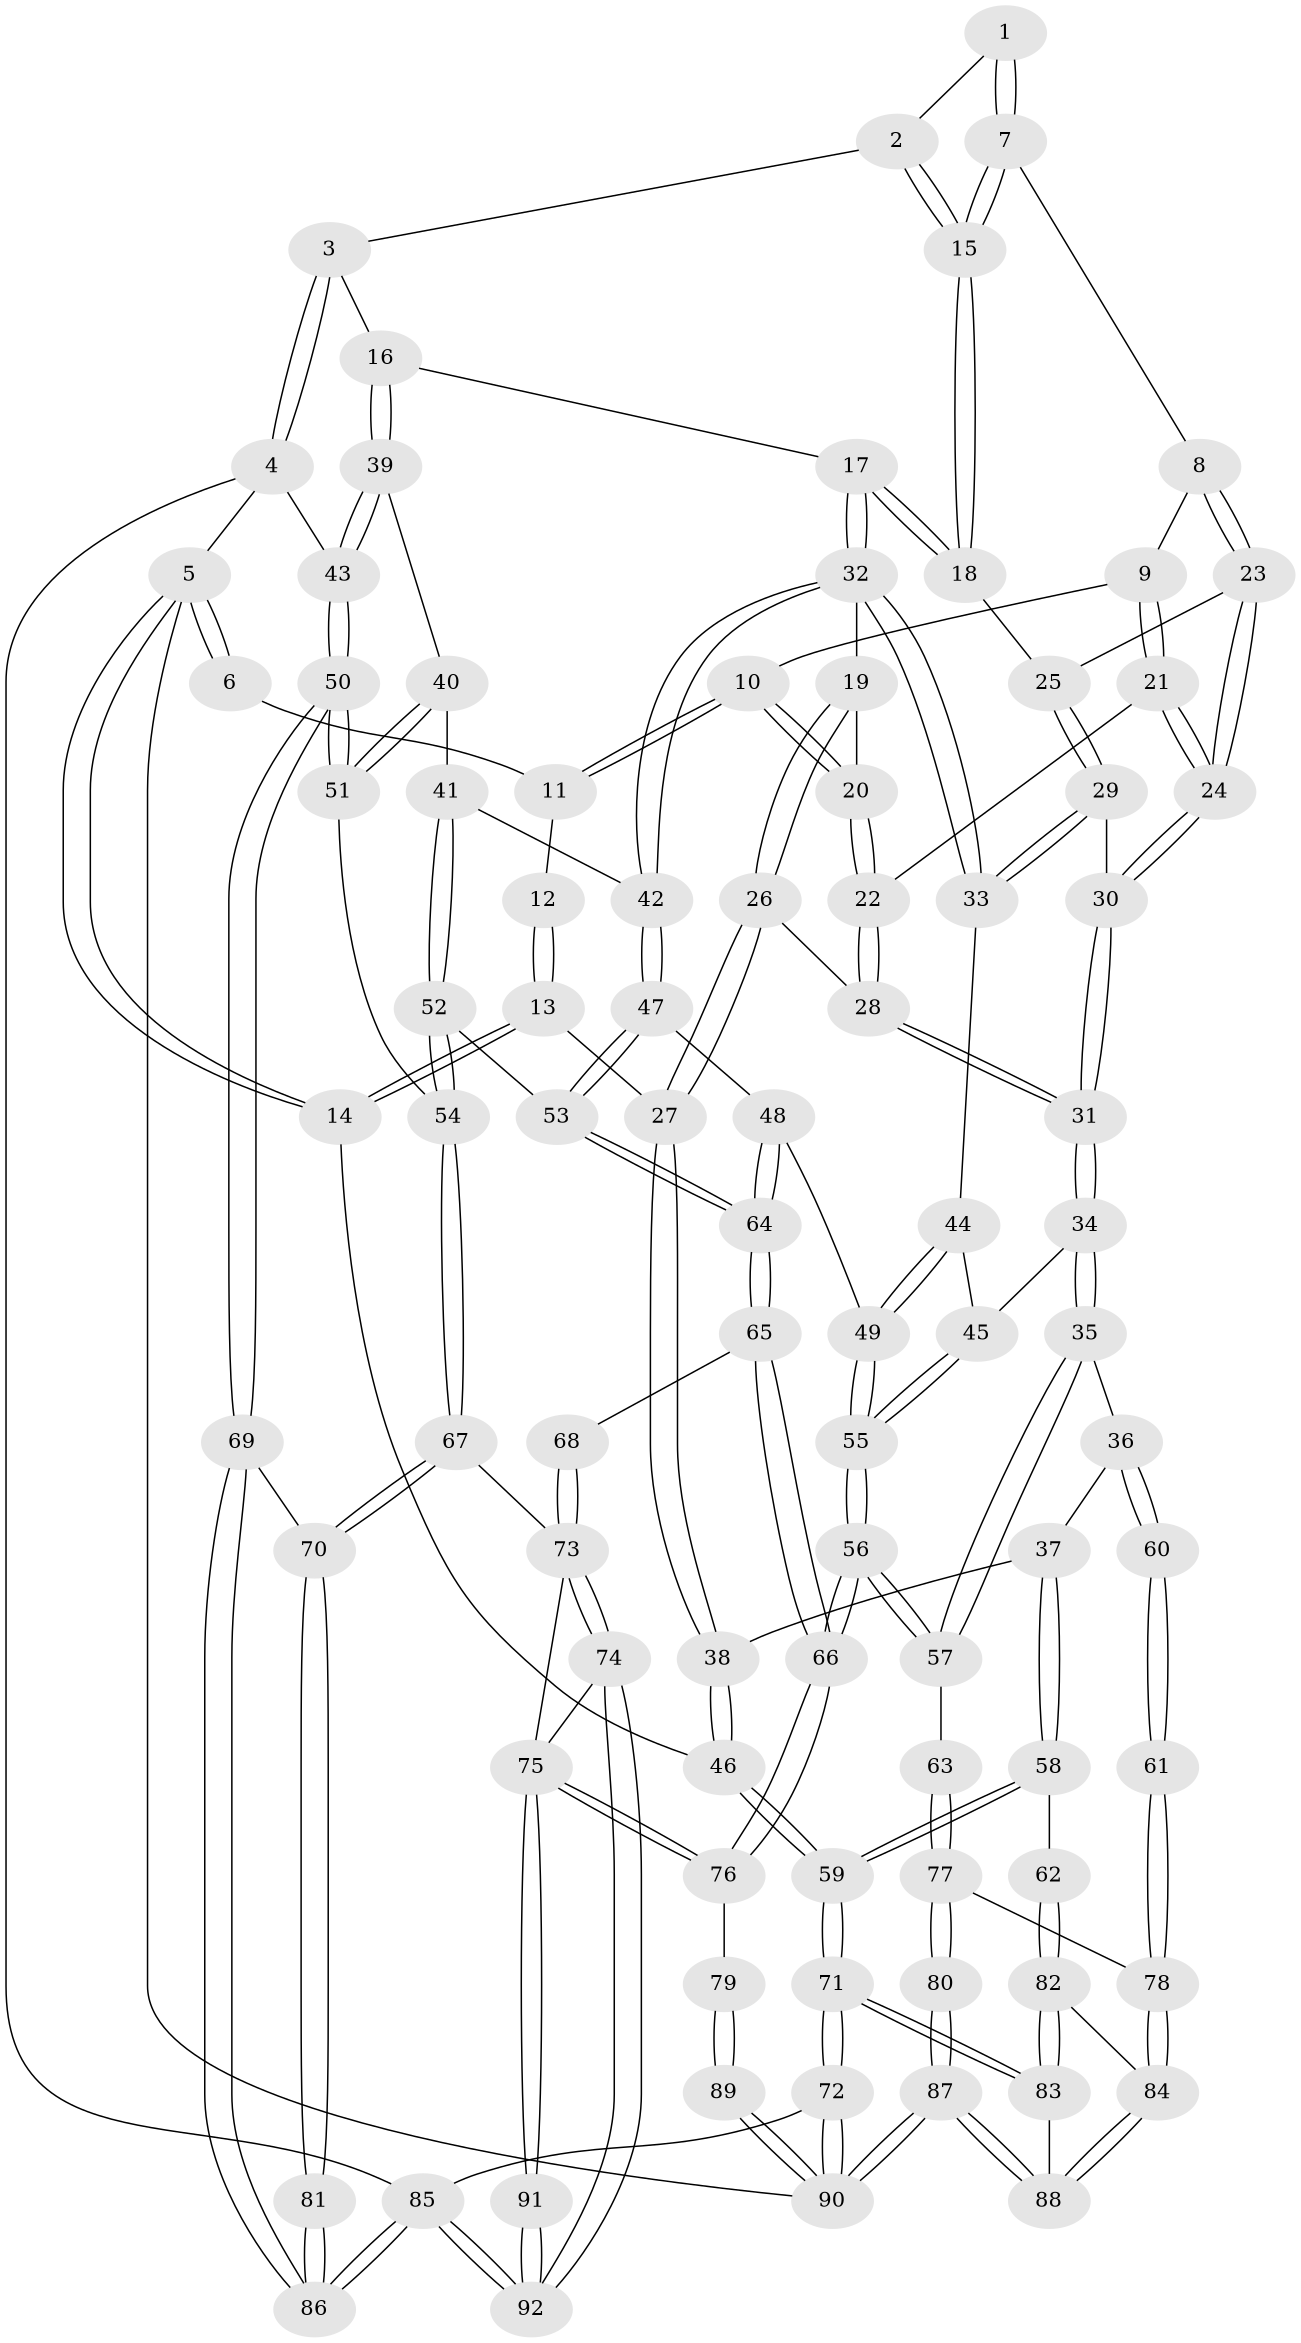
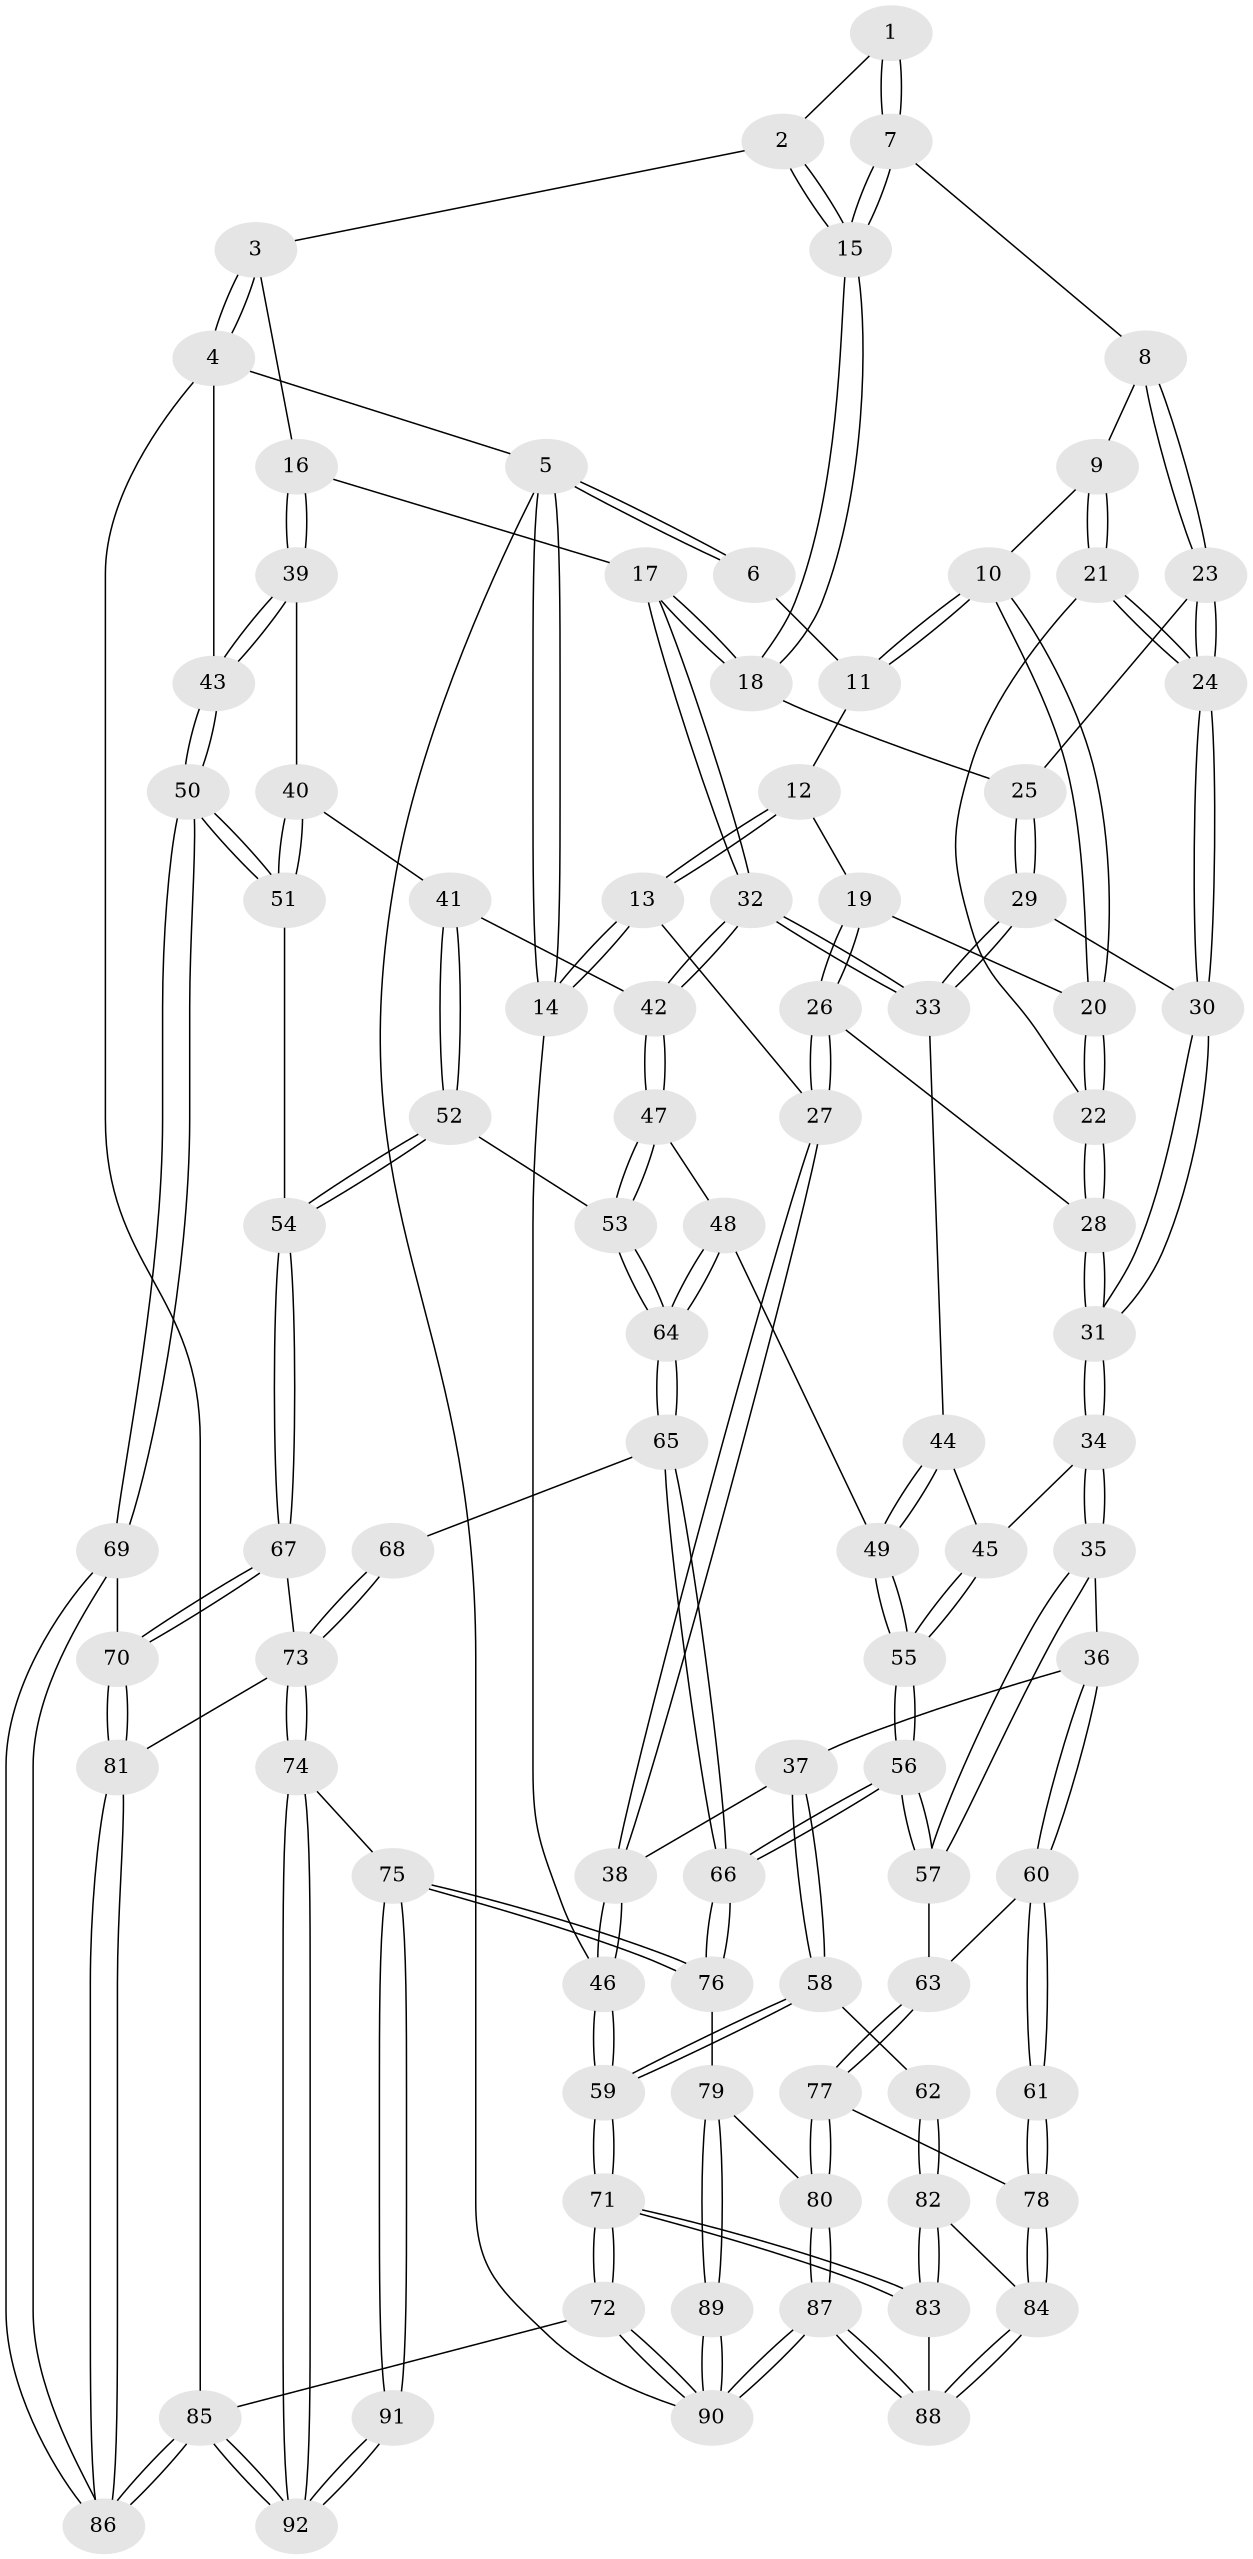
(857, 629) -> (830, 846)
(550, 1659) -> (210, 1712)
none -> (983, 1930)
none -> (766, 2147)
